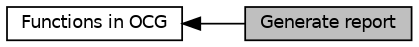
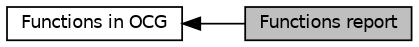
(328, 24) -> (328, 24)
